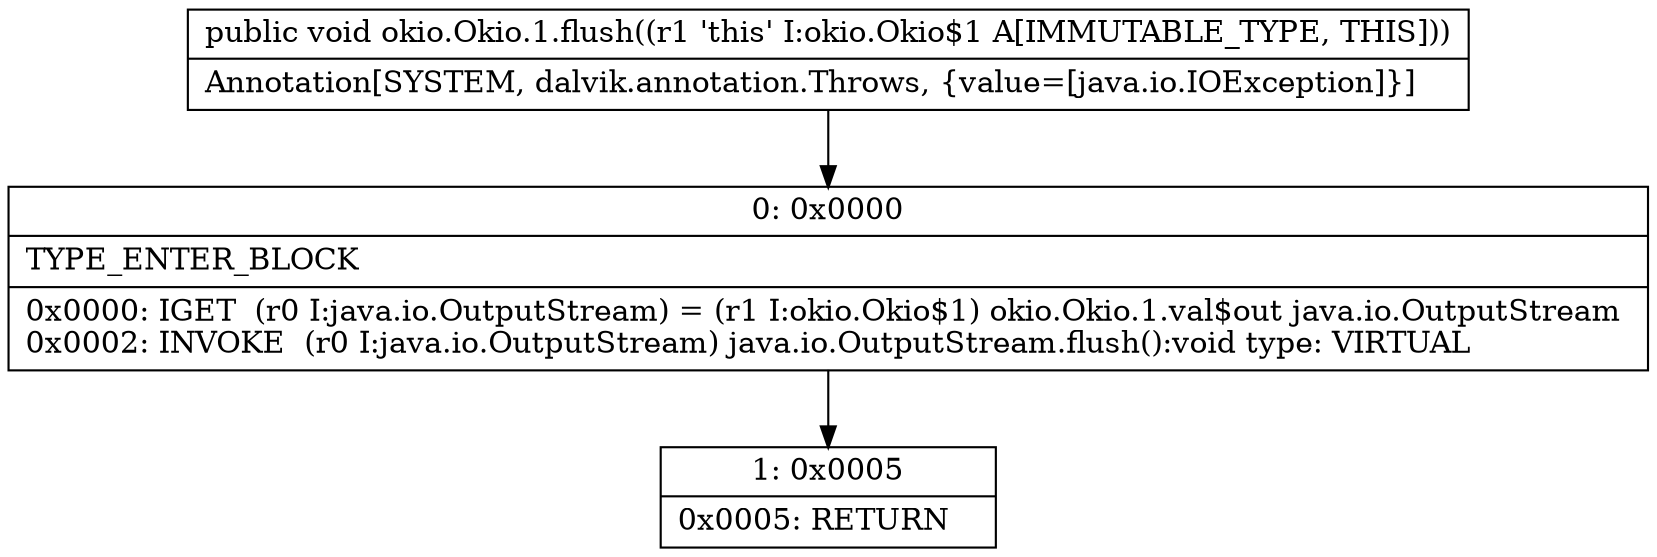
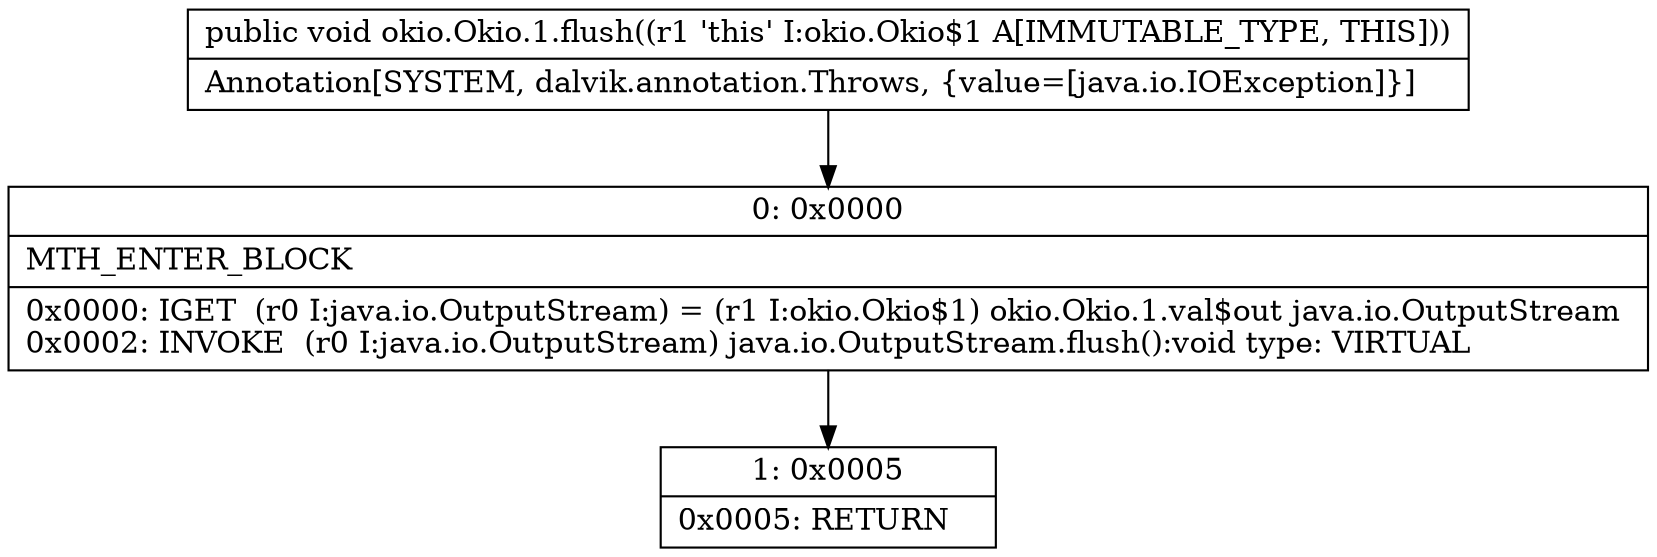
(193, 260) -> (190, 260)
